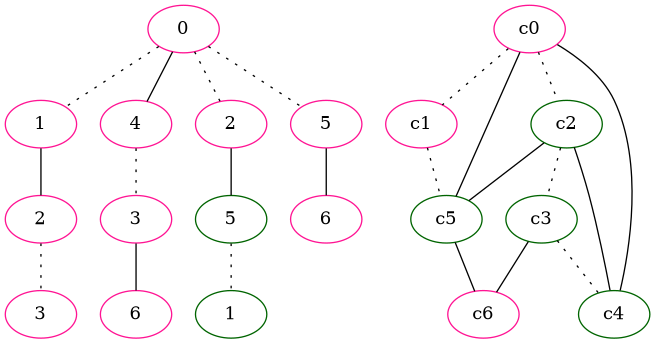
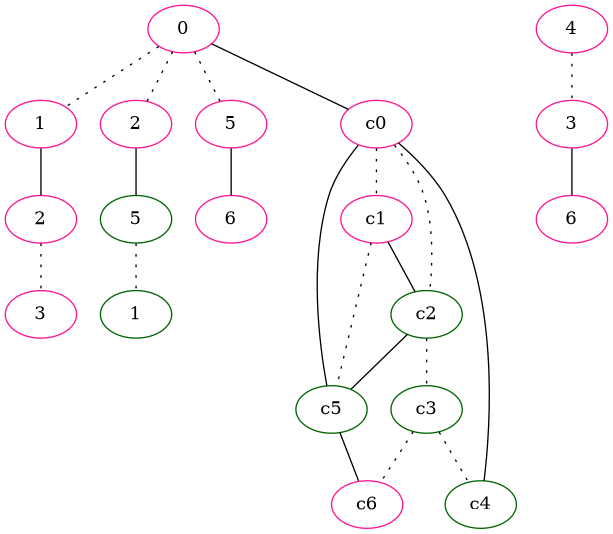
(160, 77) -> (280, 77)
(595, 218) -> (402, 267)
(512, 267) -> (397, 457)
